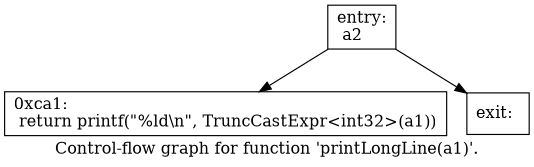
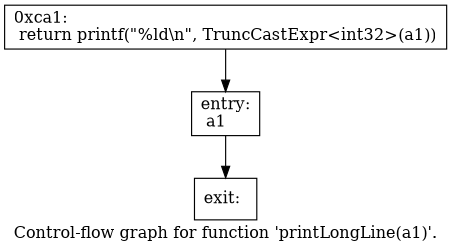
(350, 35) -> (214, 122)
(299, 67) -> (226, 65)
